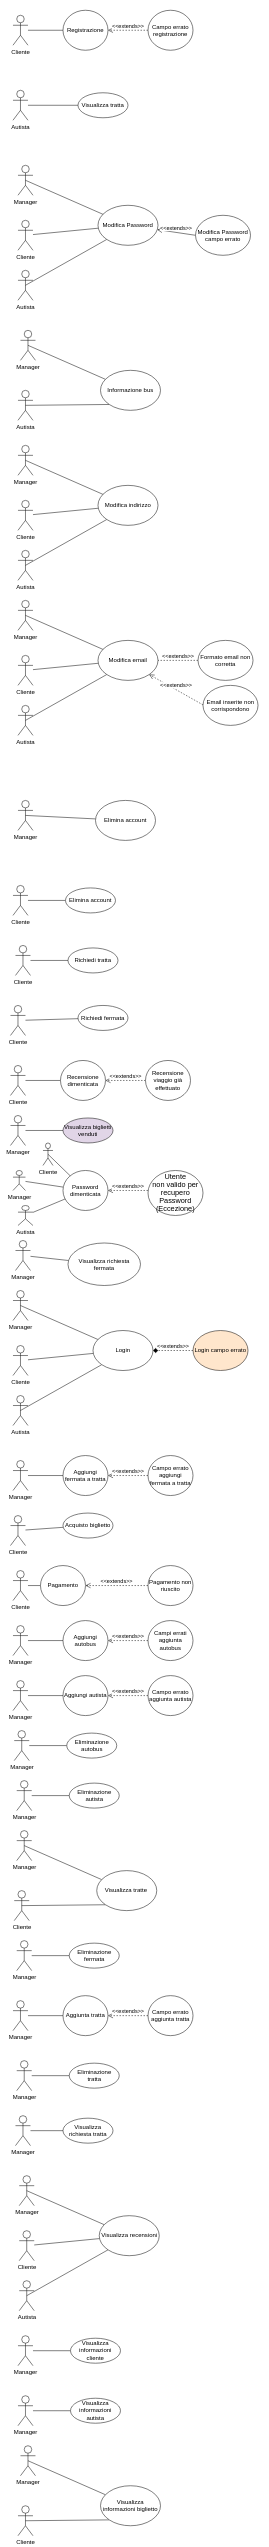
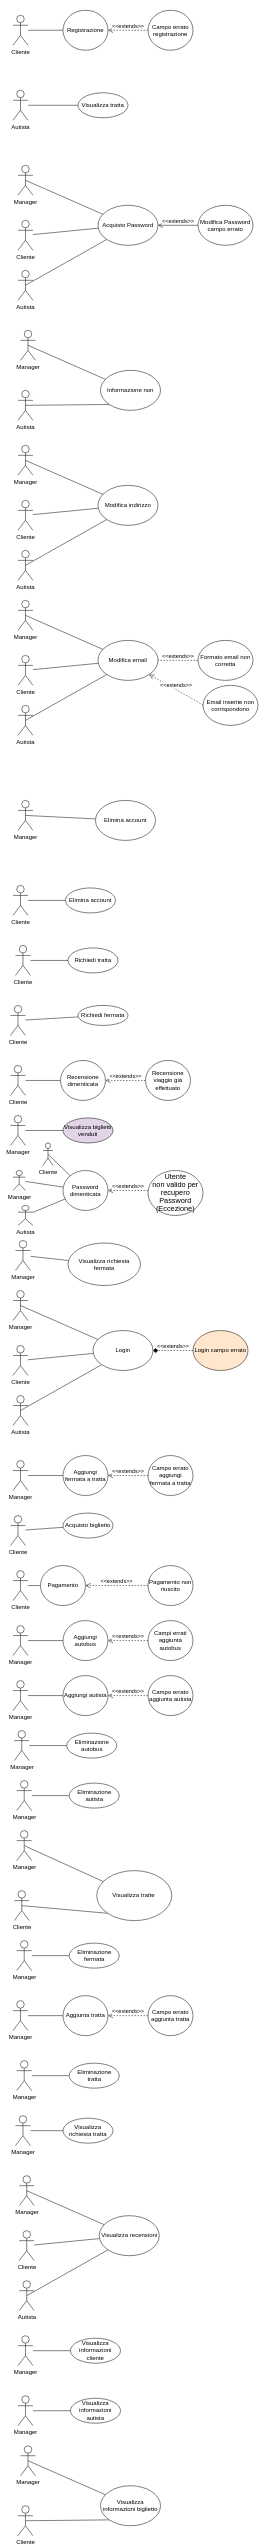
(128, 225) -> (128, 225)
(223, 235) -> (225, 225)
(130, 390) -> (130, 390)
(103, 1018) -> (103, 1015)
(127, 1890) -> (134, 1895)
